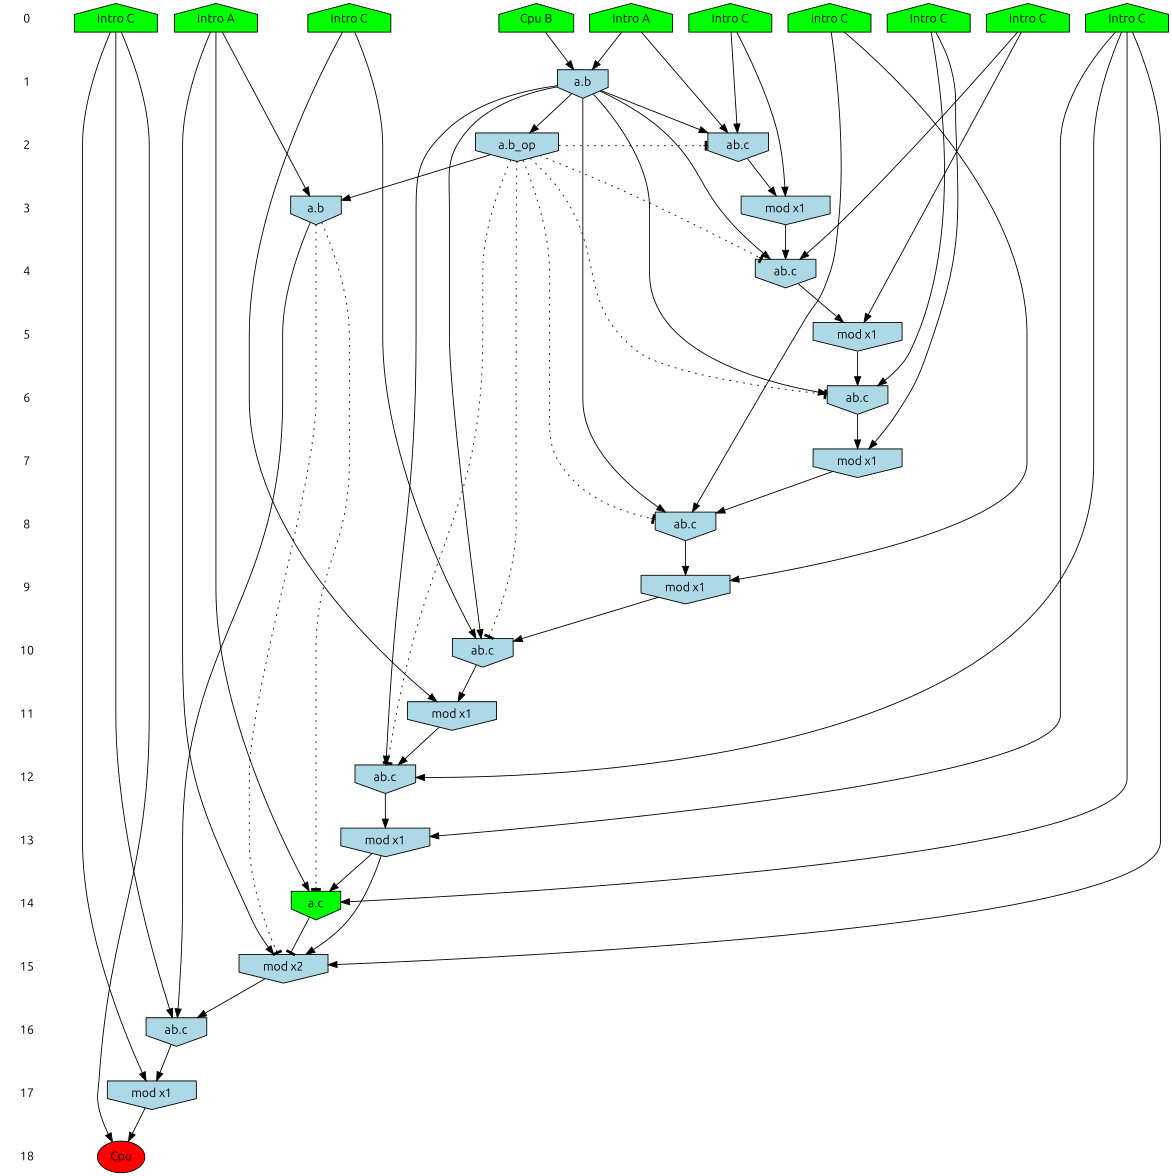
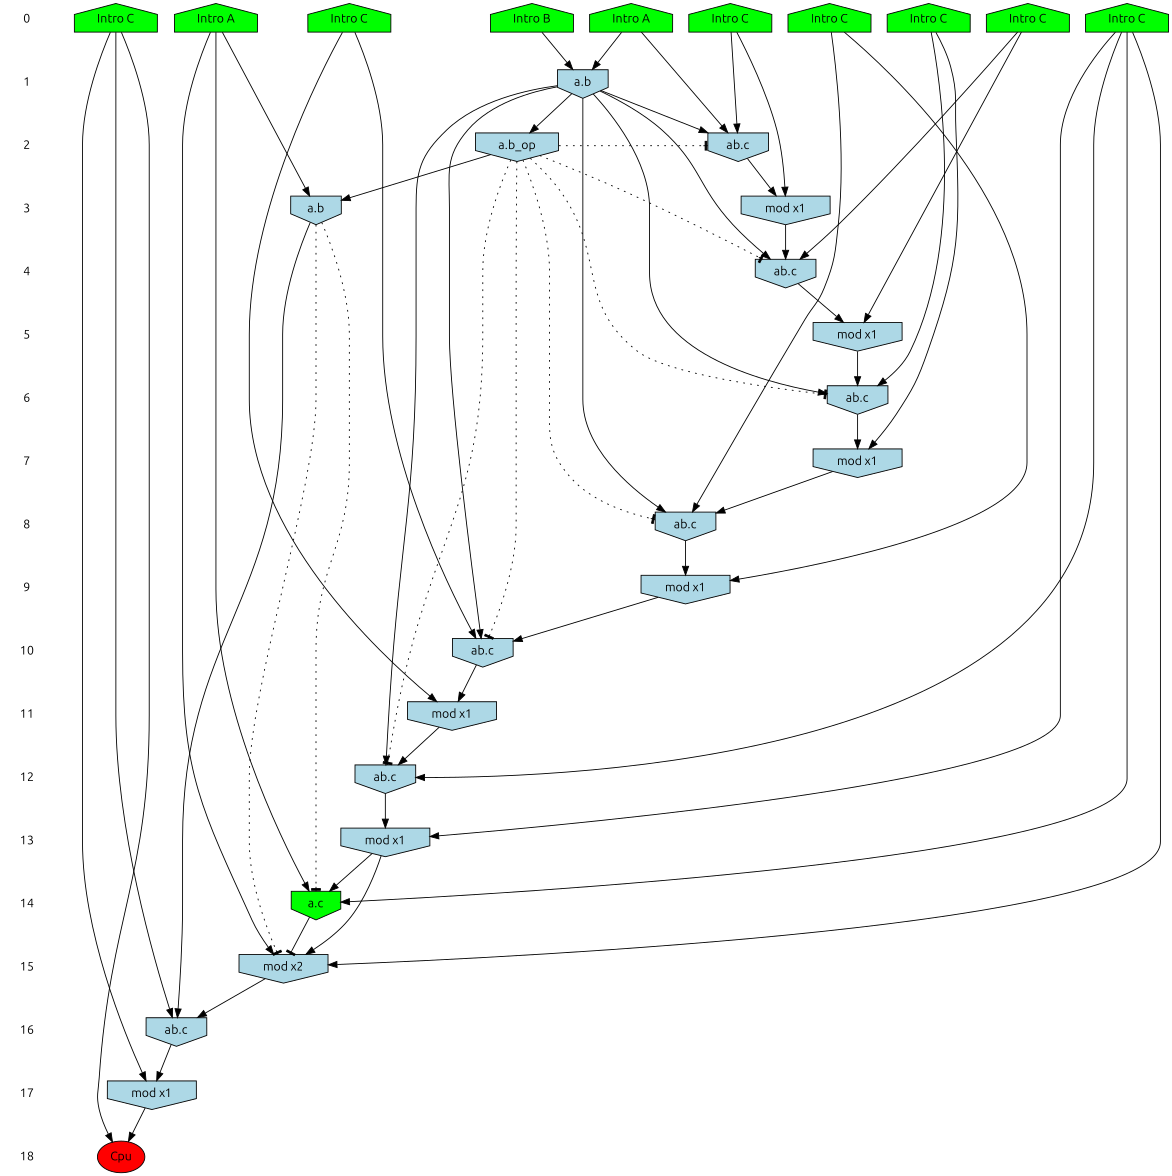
(536, 19) -> (532, 19)
